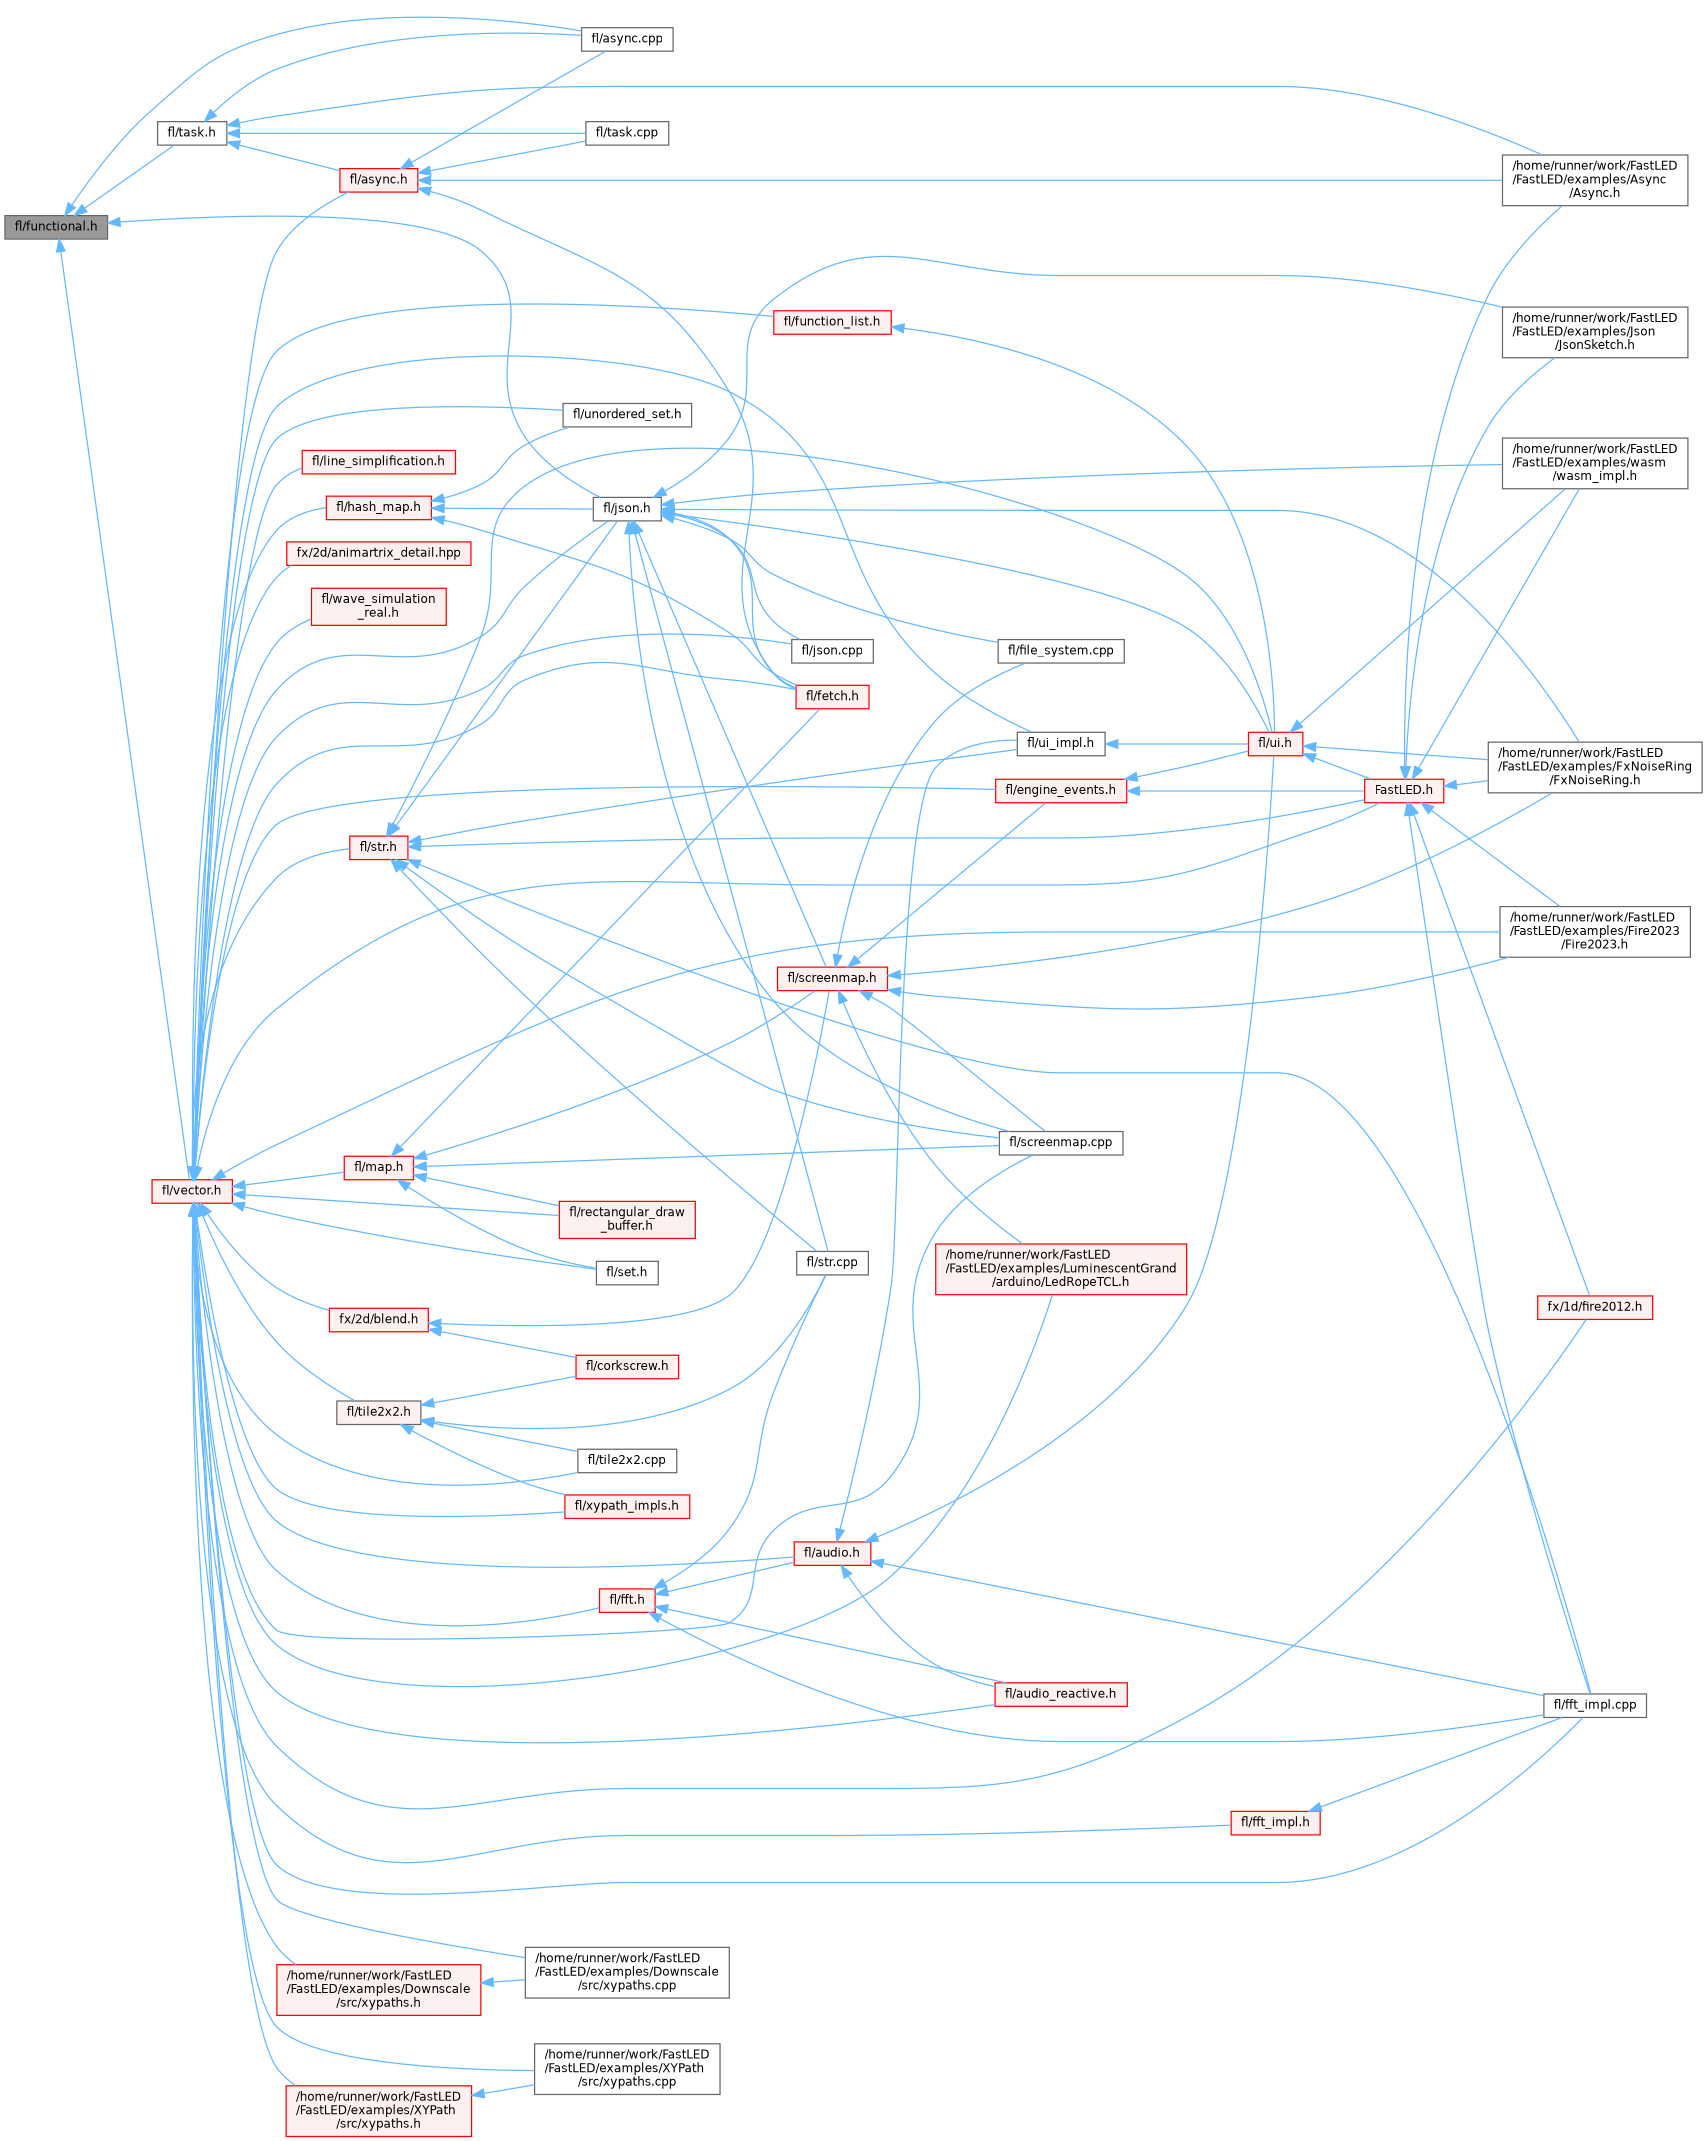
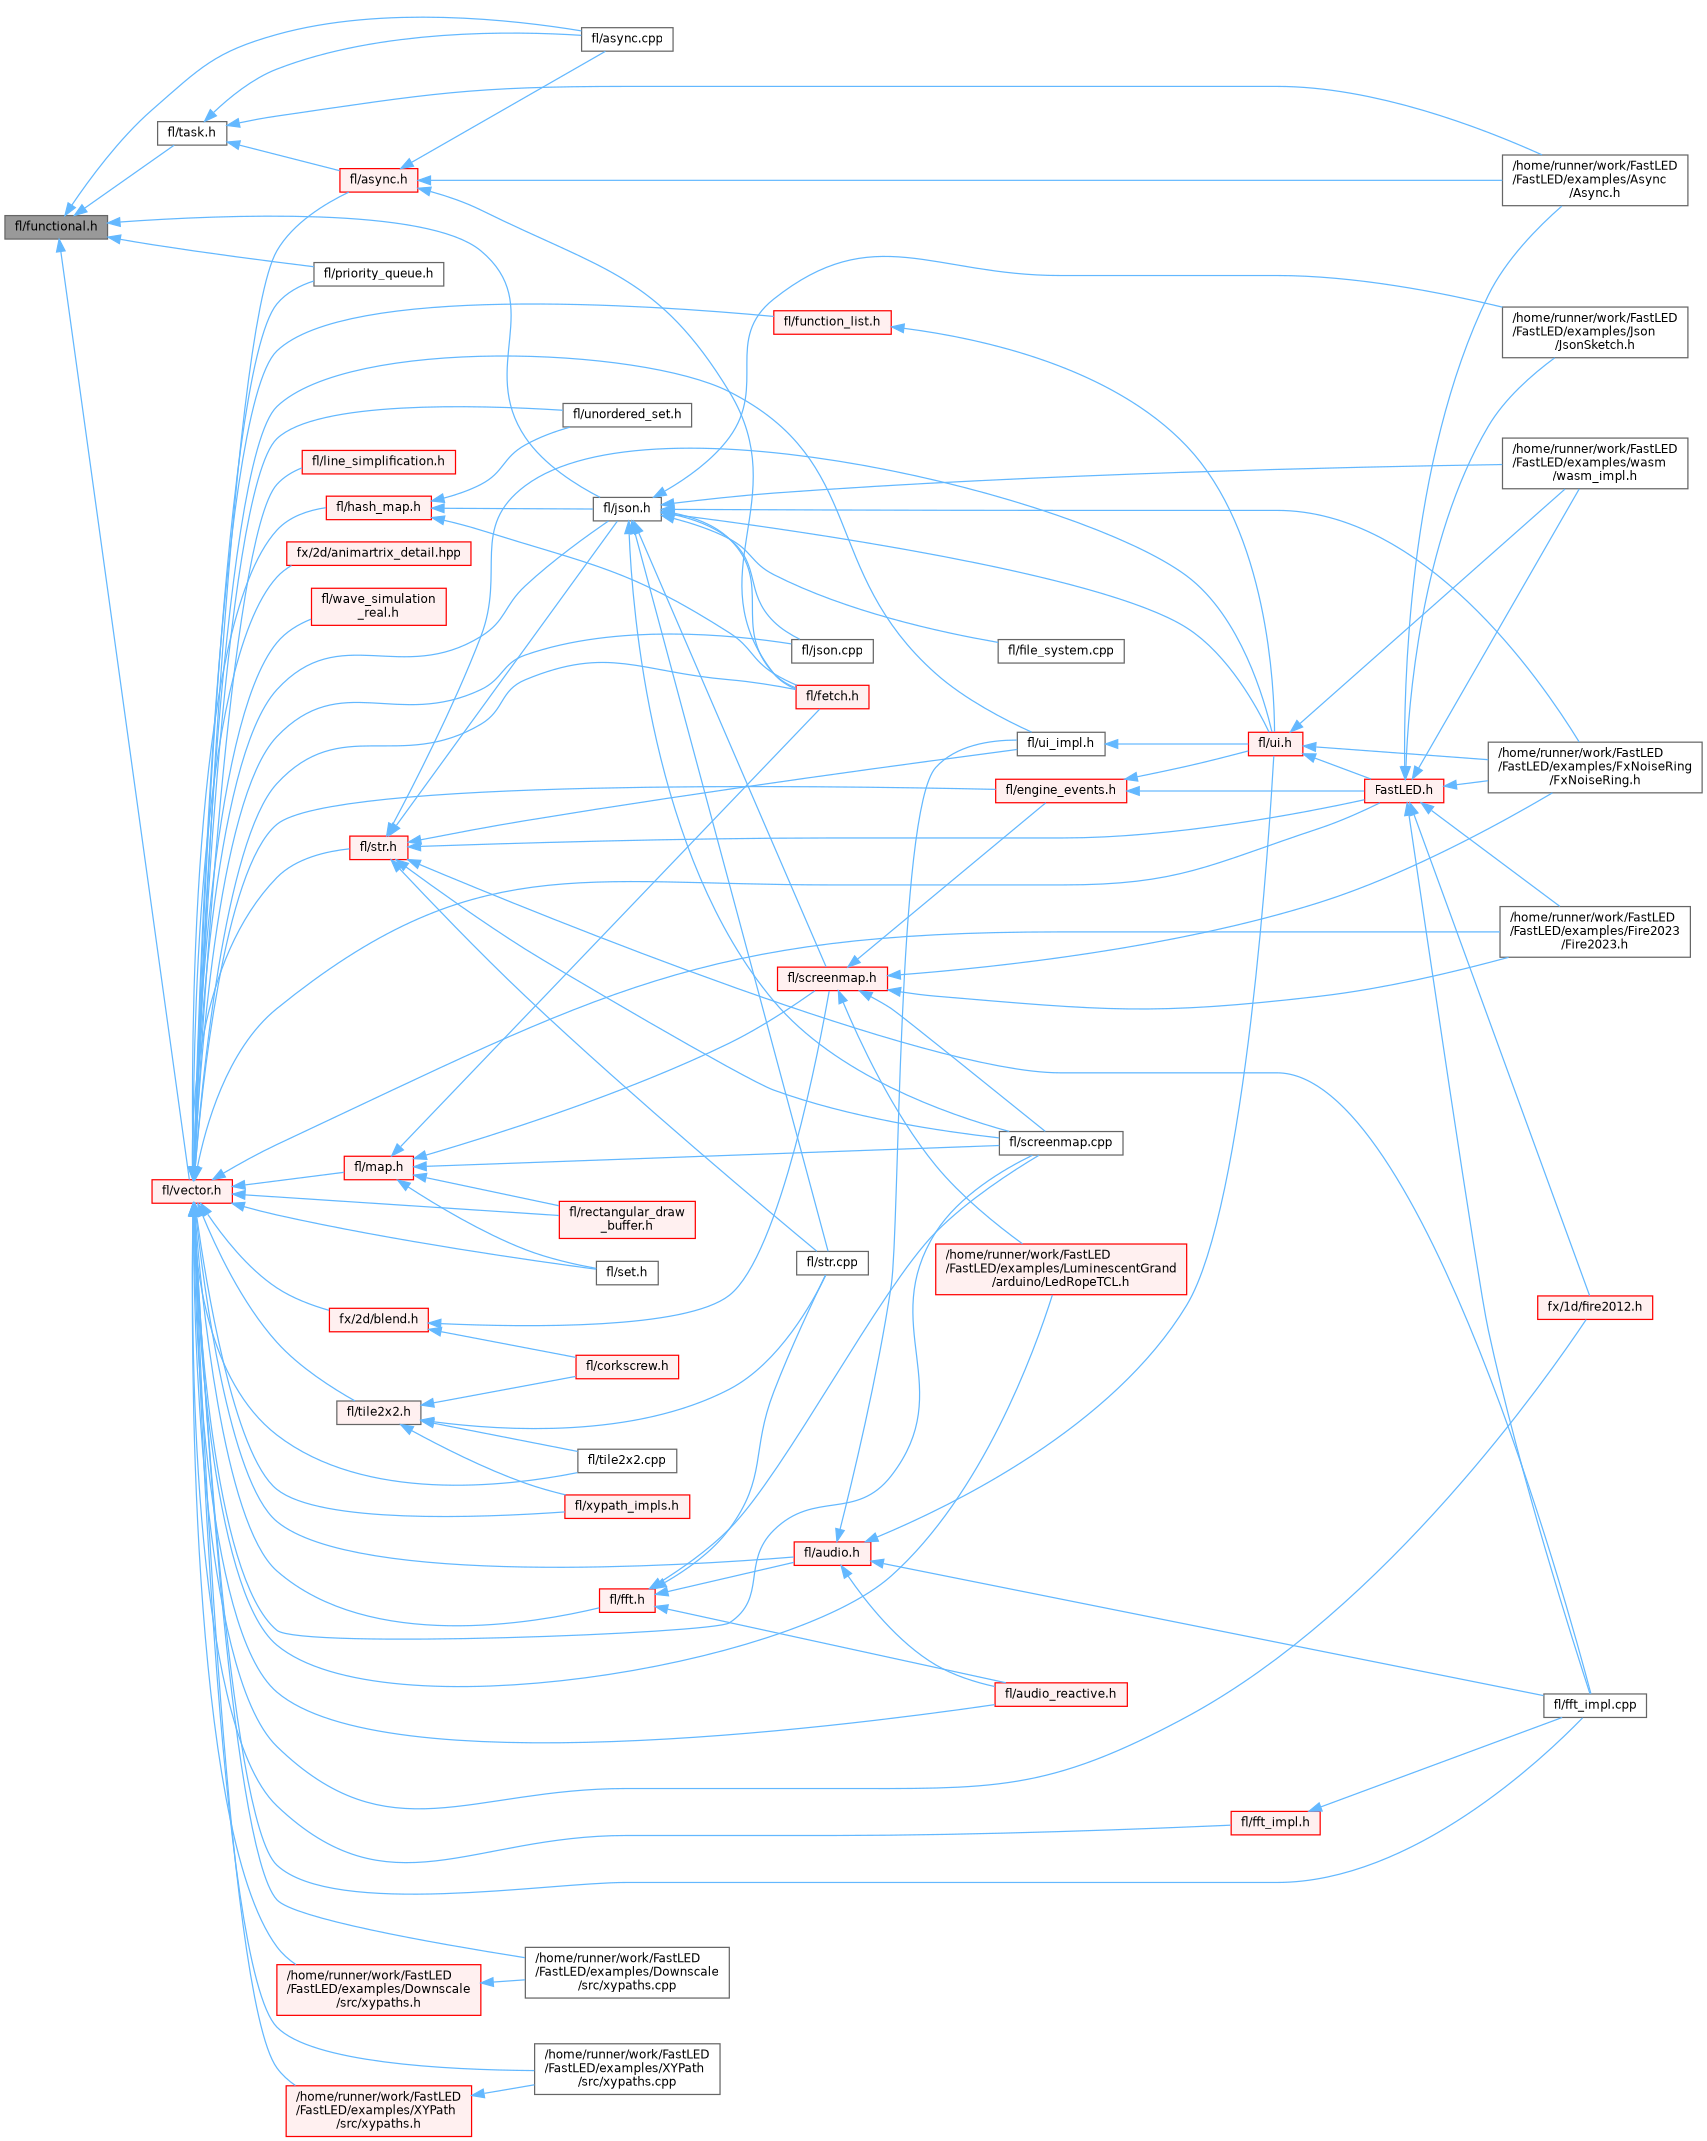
(627, 133) -> none
none -> (379, 274)
(899, 775) -> none
(1091, 1742) -> (844, 1363)
